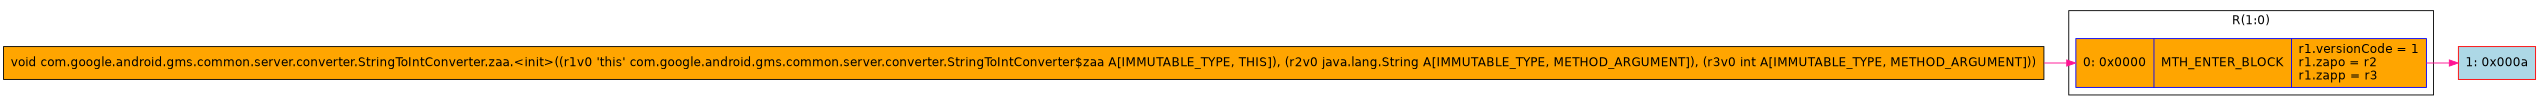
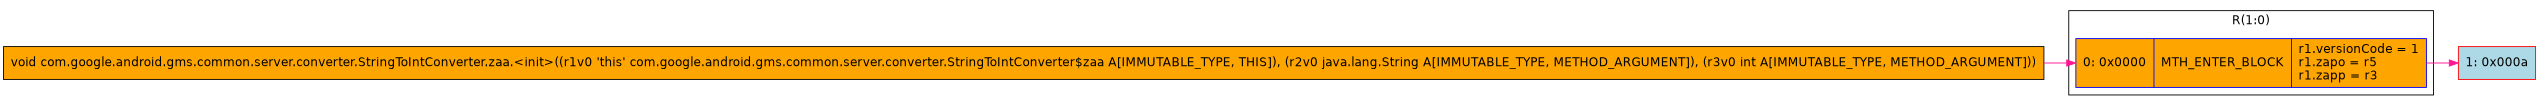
(2338, 63) -> (2338, 63)
